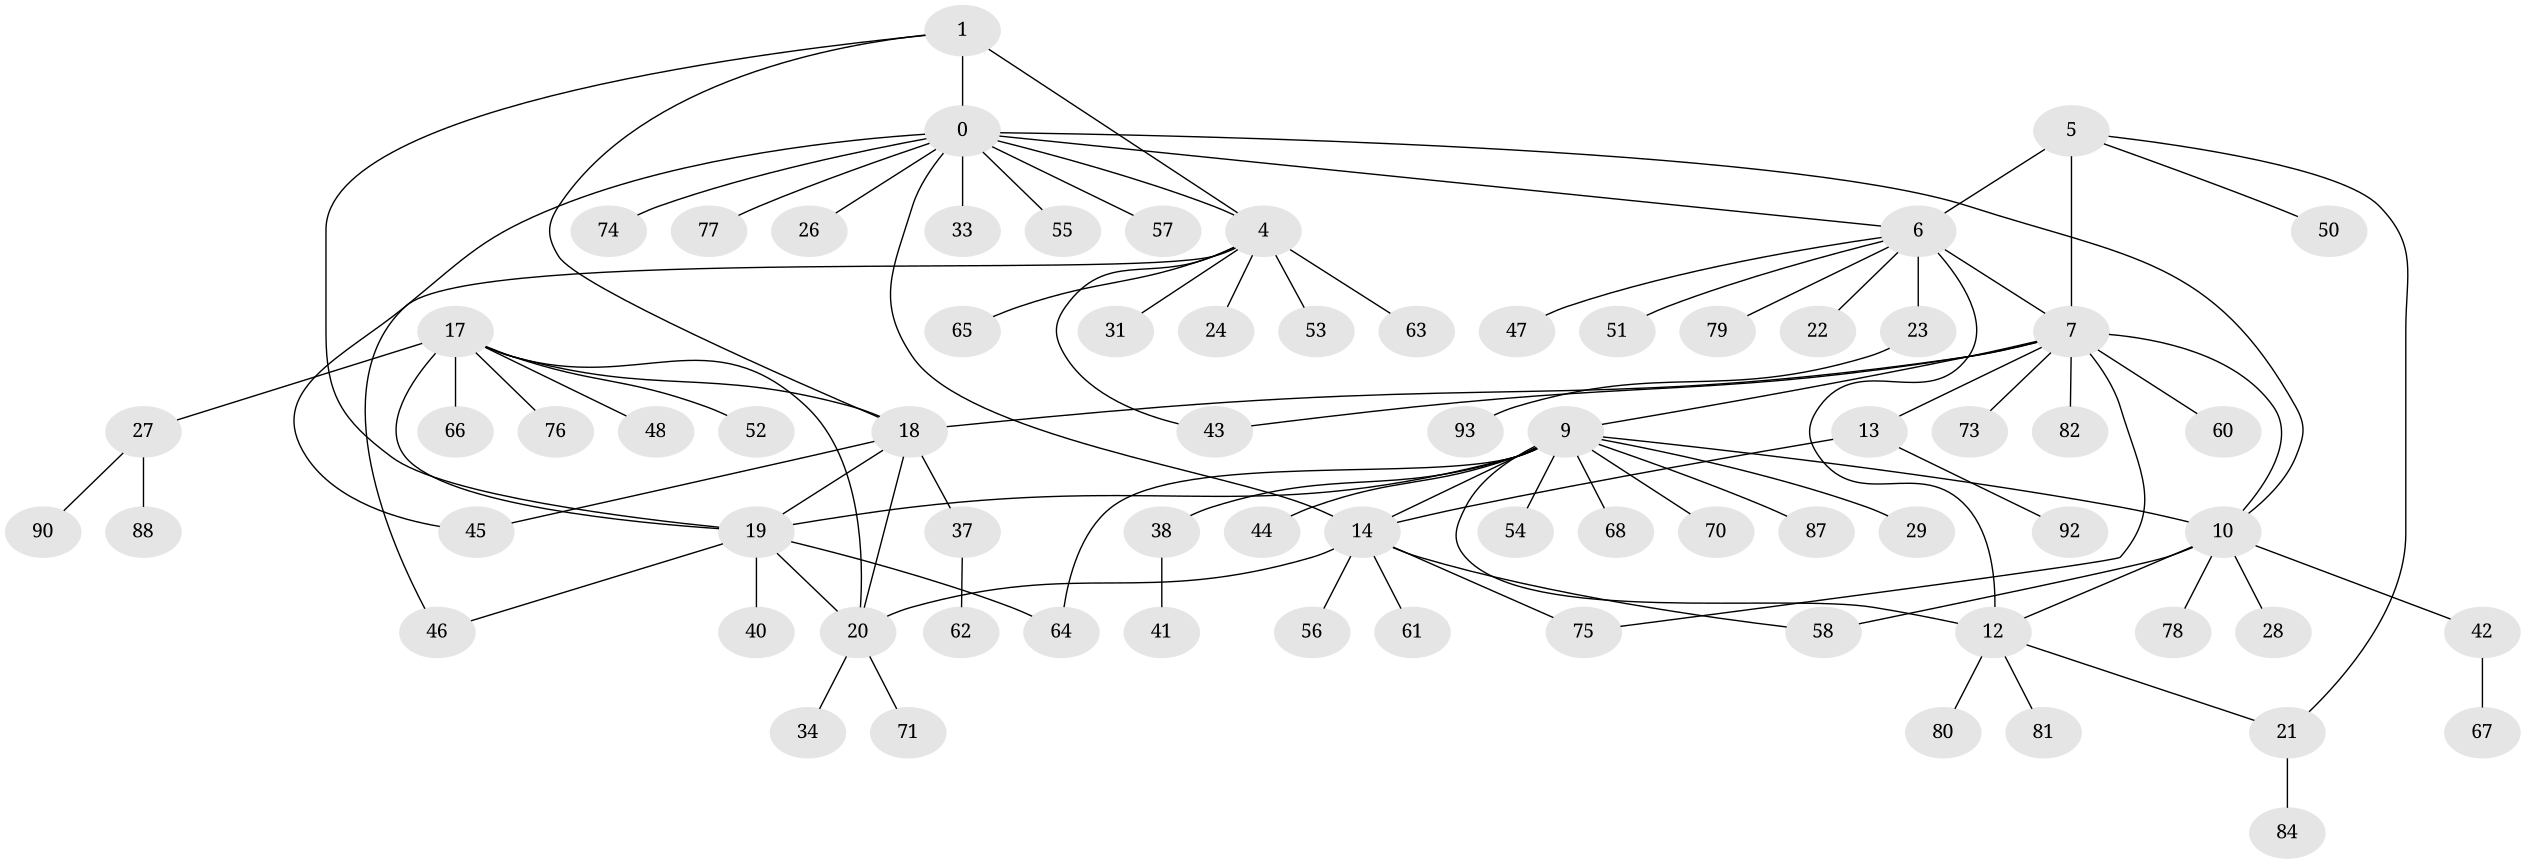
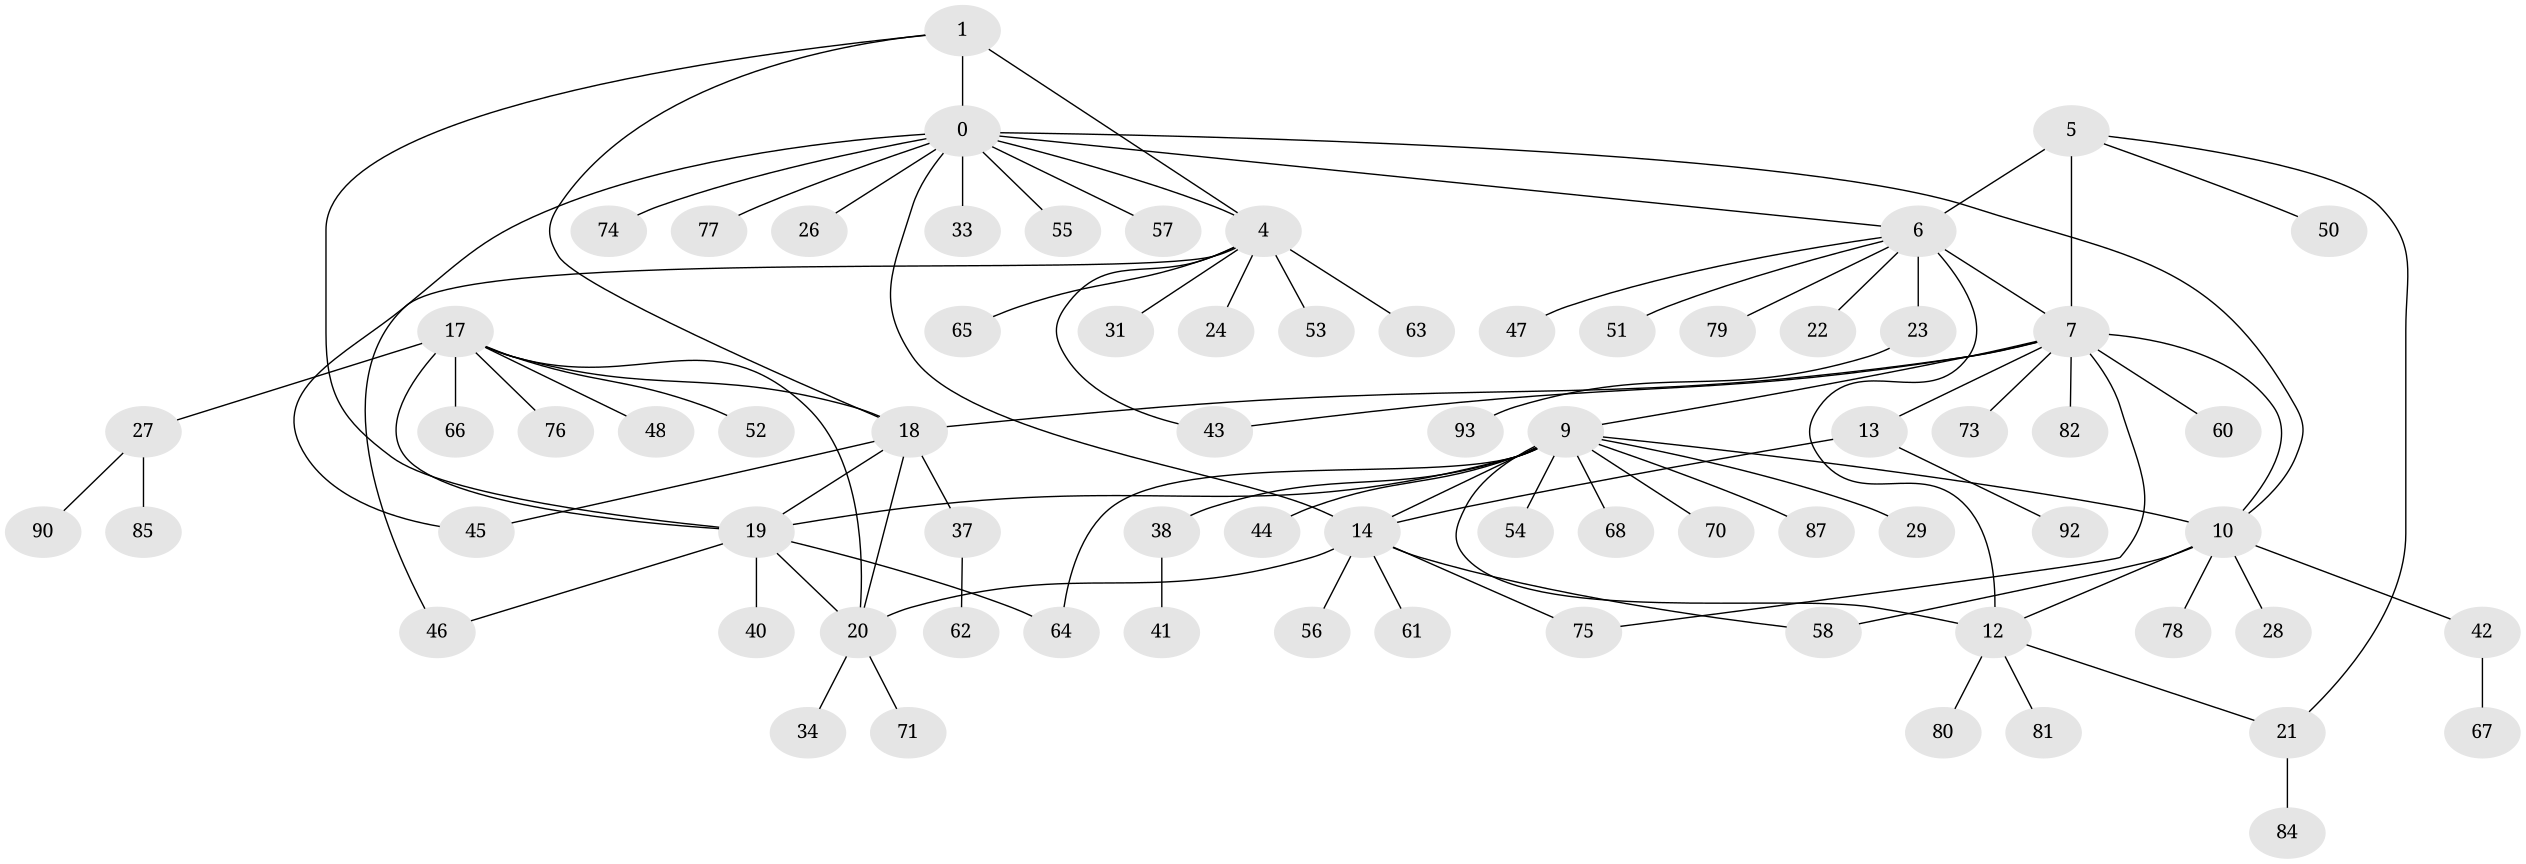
(143, 532) -> (143, 532)
